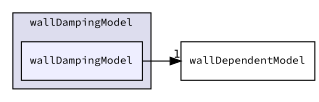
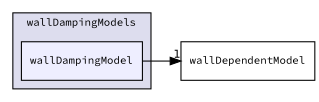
(82, 23) -> (82, 23)
